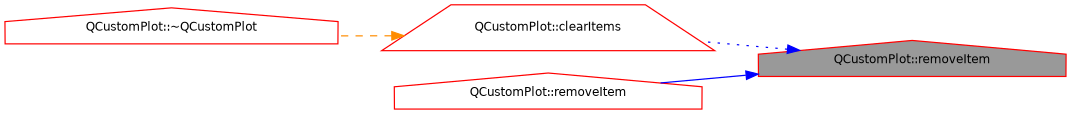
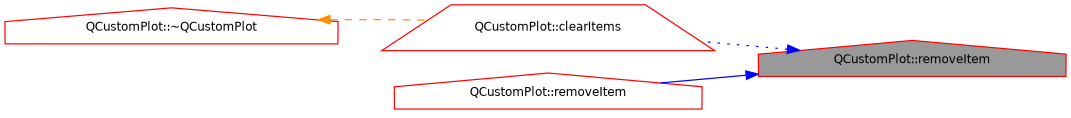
(365, 36) -> (379, 20)
